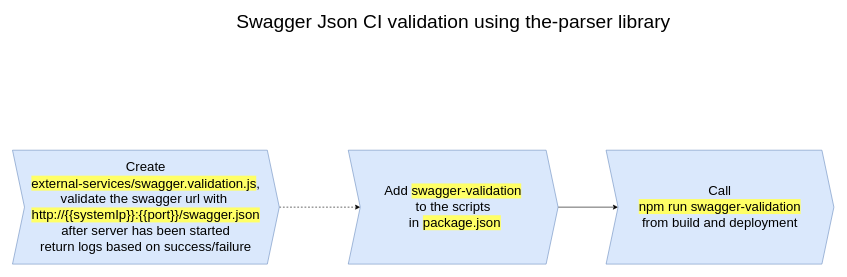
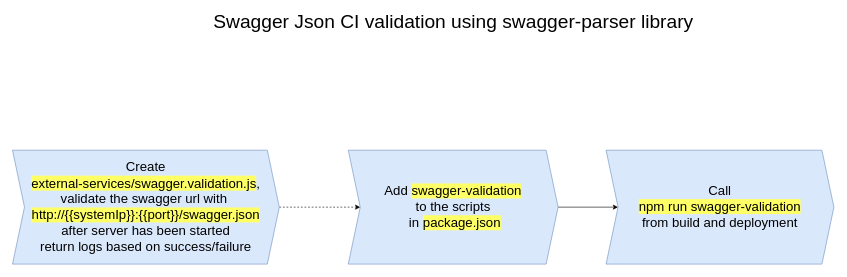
(454, 21) -> (454, 21)
